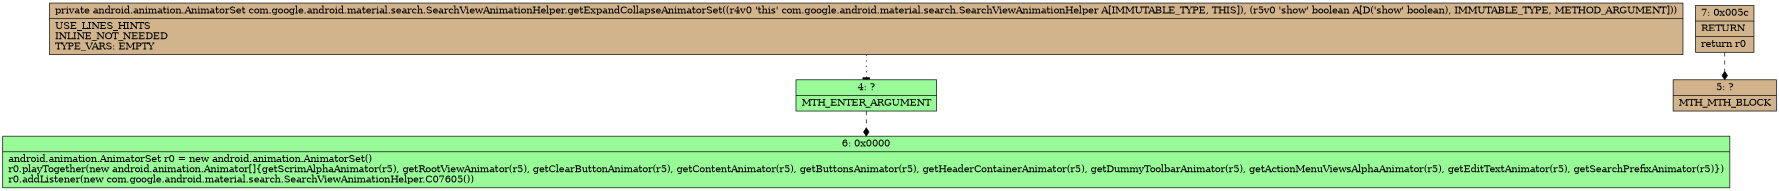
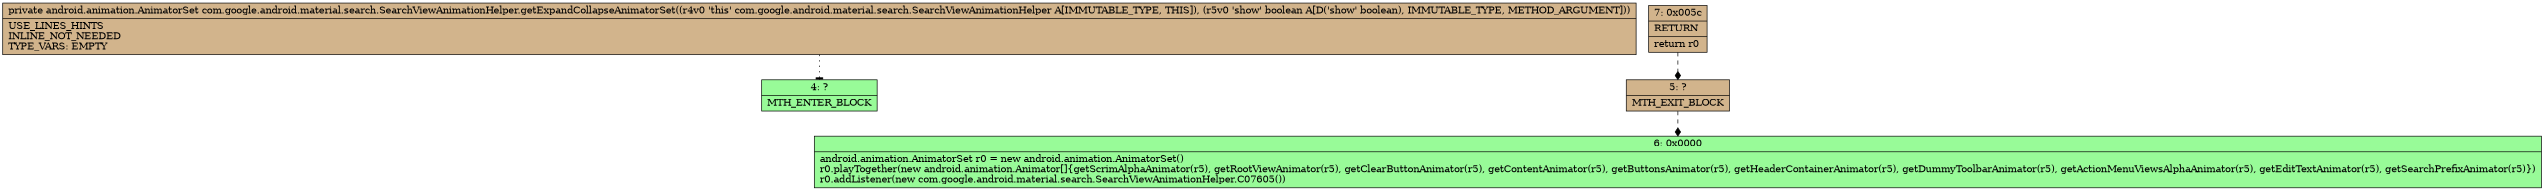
(866, 103) -> (819, 103)
(1725, 103) -> (1678, 103)
(866, 120) -> (1678, 120)
